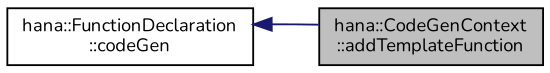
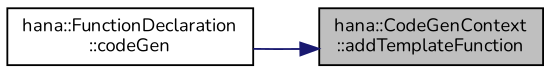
(295, 24) -> (277, 49)
